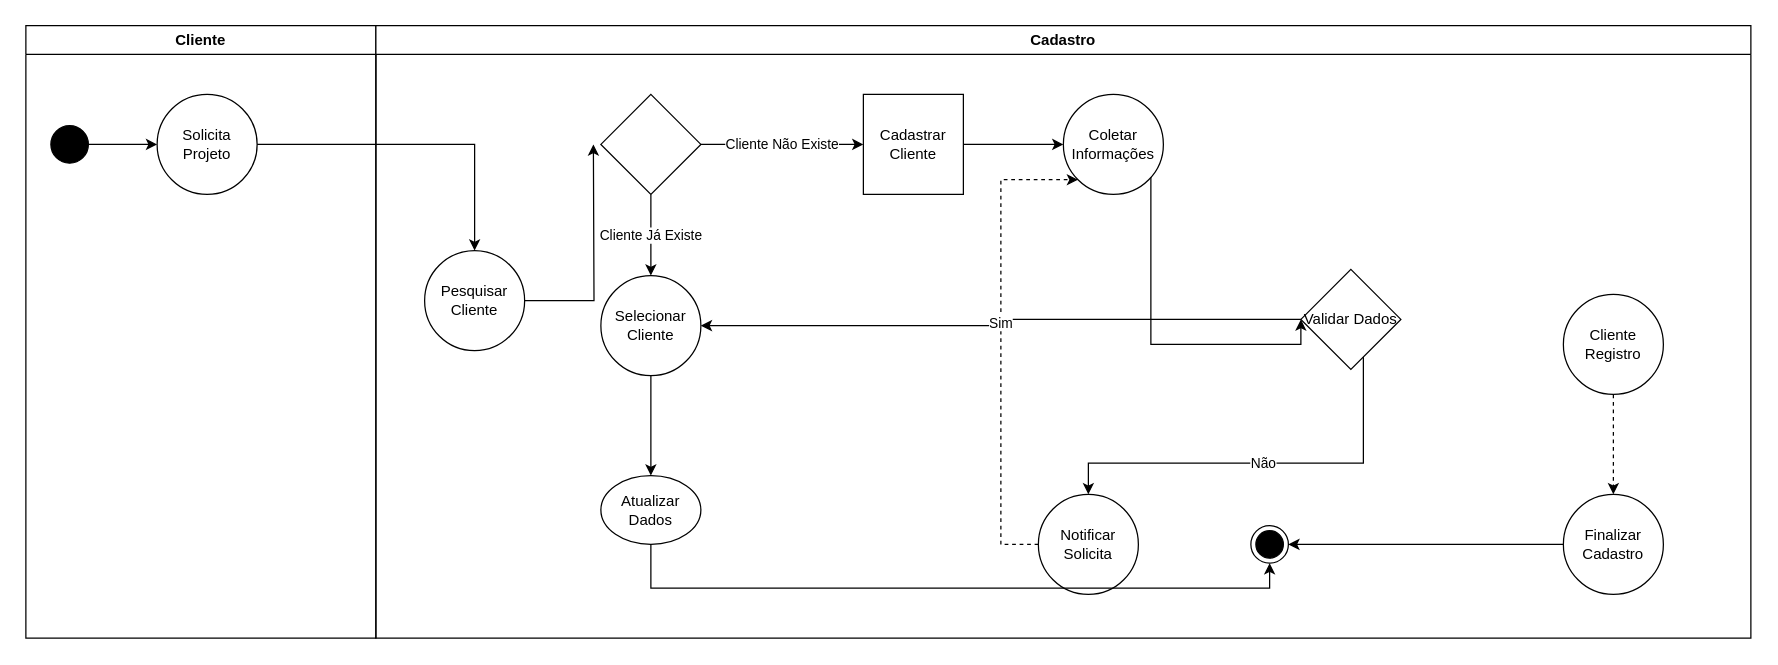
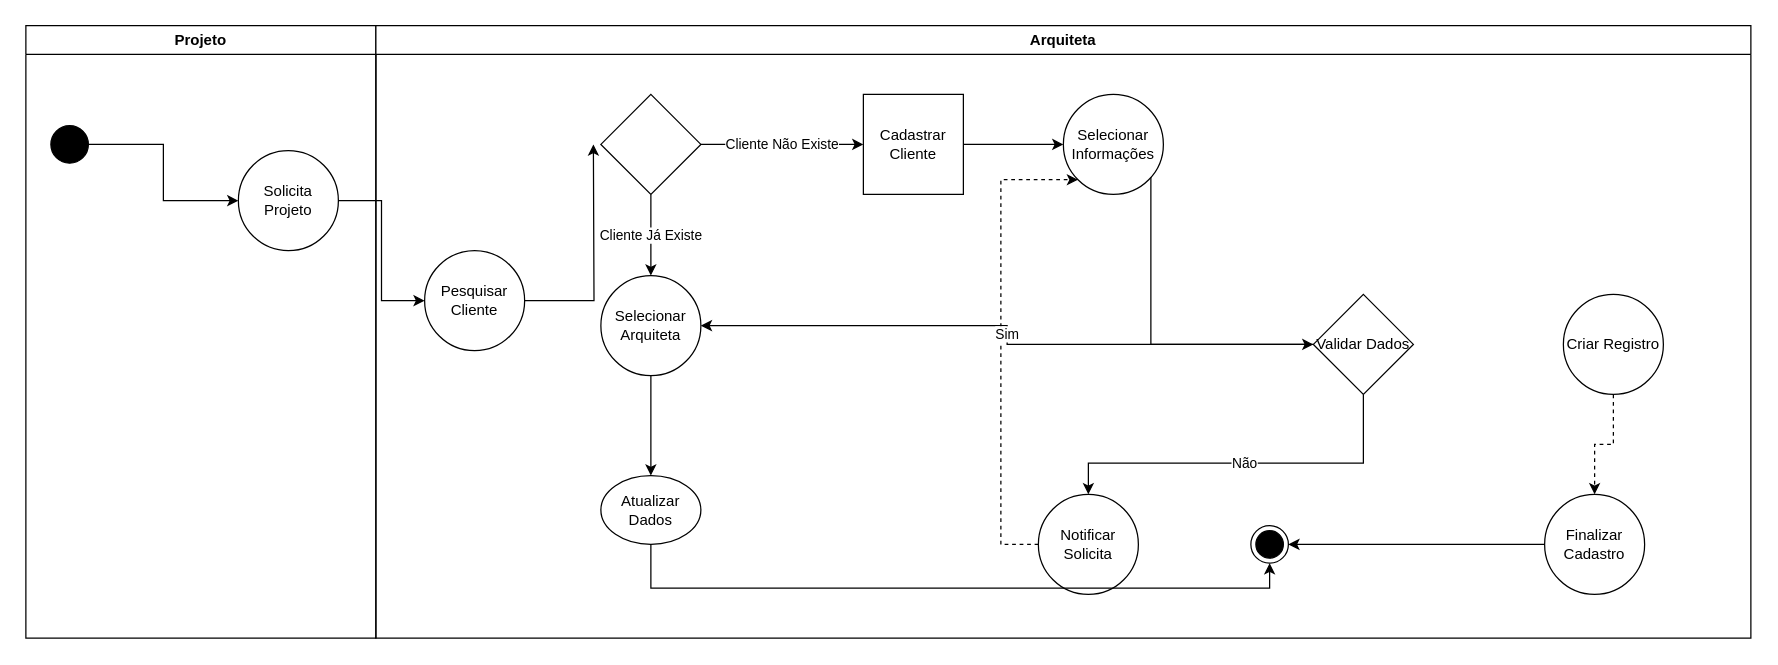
(201, 41) -> (201, 41)
(1063, 41) -> (1063, 41)
(207, 144) -> (288, 201)
(1113, 144) -> (1113, 144)
(1351, 319) -> (1363, 344)
(651, 326) -> (651, 326)
(1613, 344) -> (1613, 344)
(1613, 544) -> (1594, 544)
